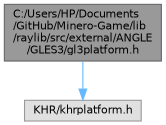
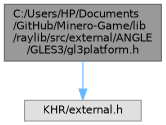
(83, 111) -> (83, 111)
